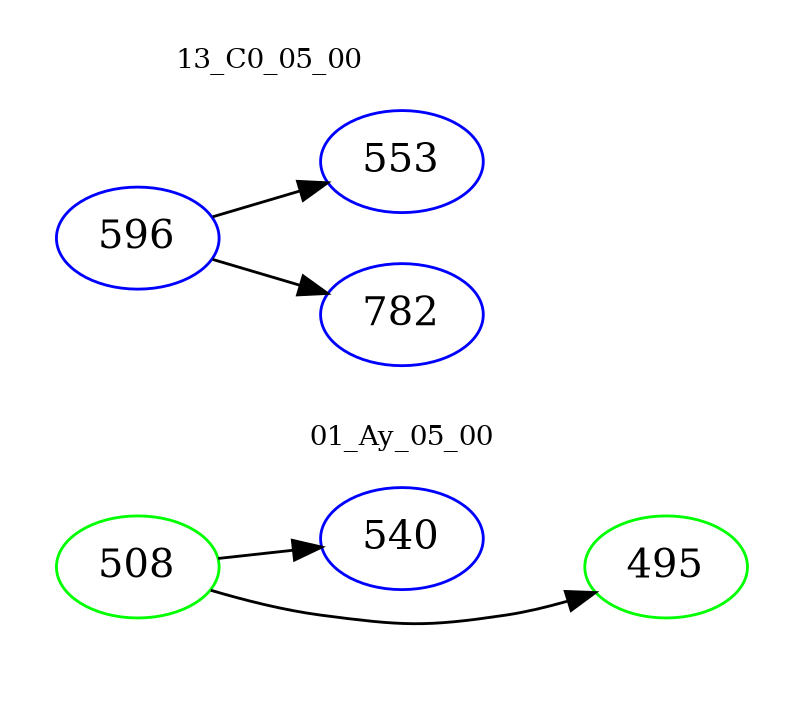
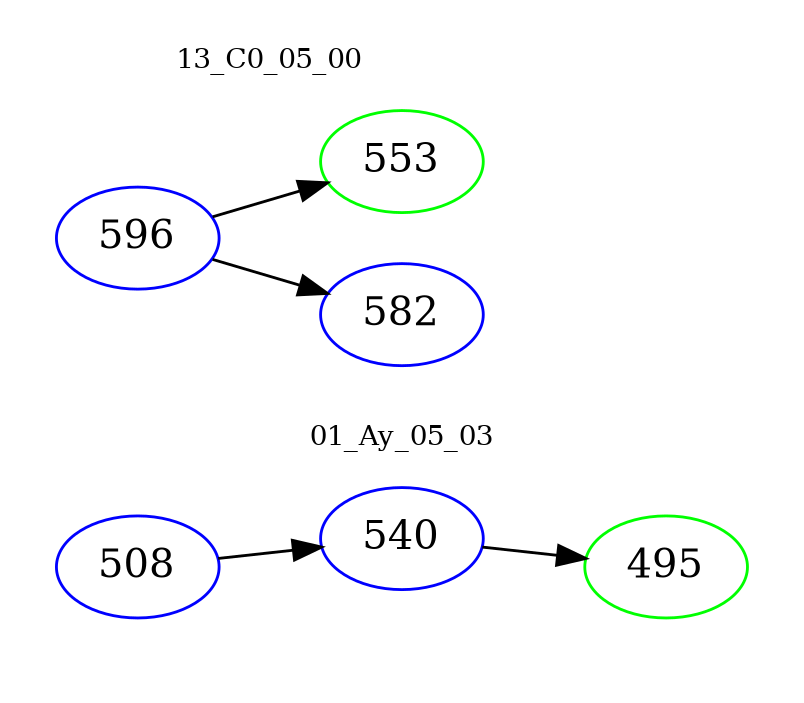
(402, 162) -> (402, 162)
(402, 315) -> (402, 315)
(402, 438) -> (402, 438)
(138, 567) -> (138, 567)
(388, 623) -> (520, 551)
